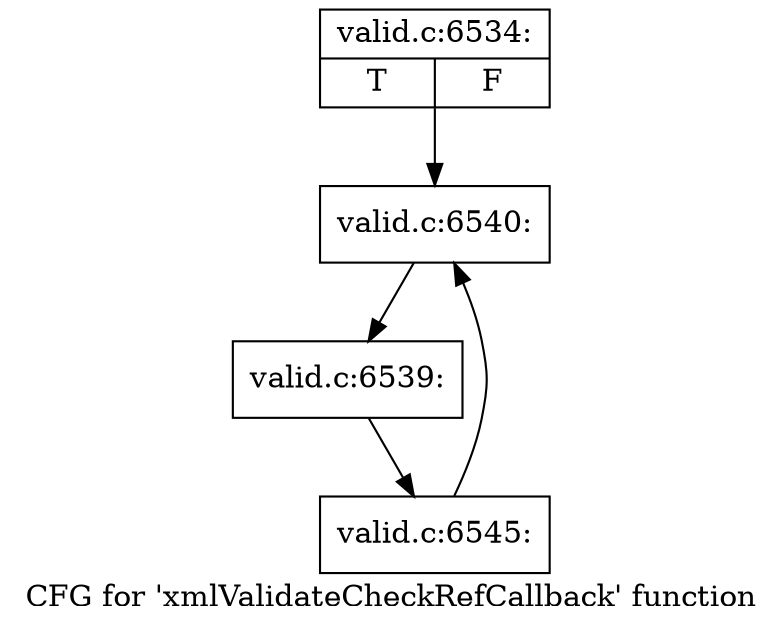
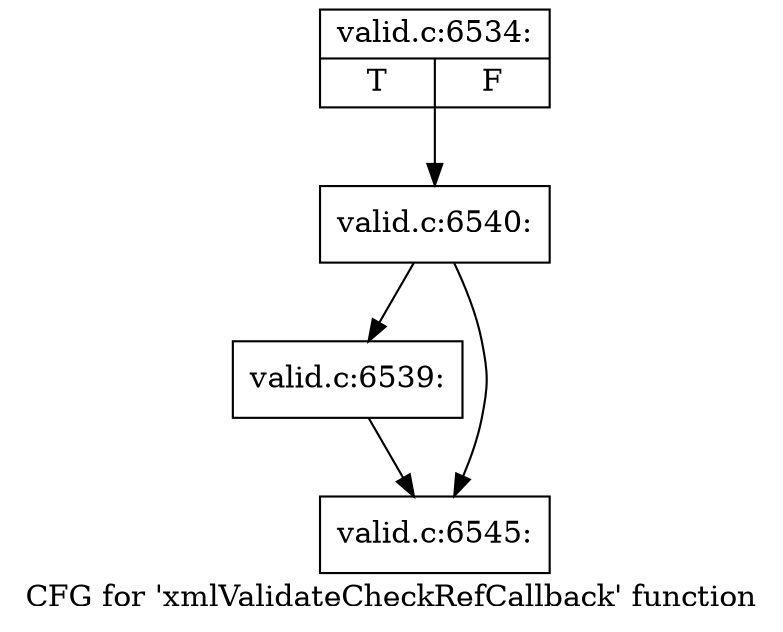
(486, 390) -> (486, 369)
